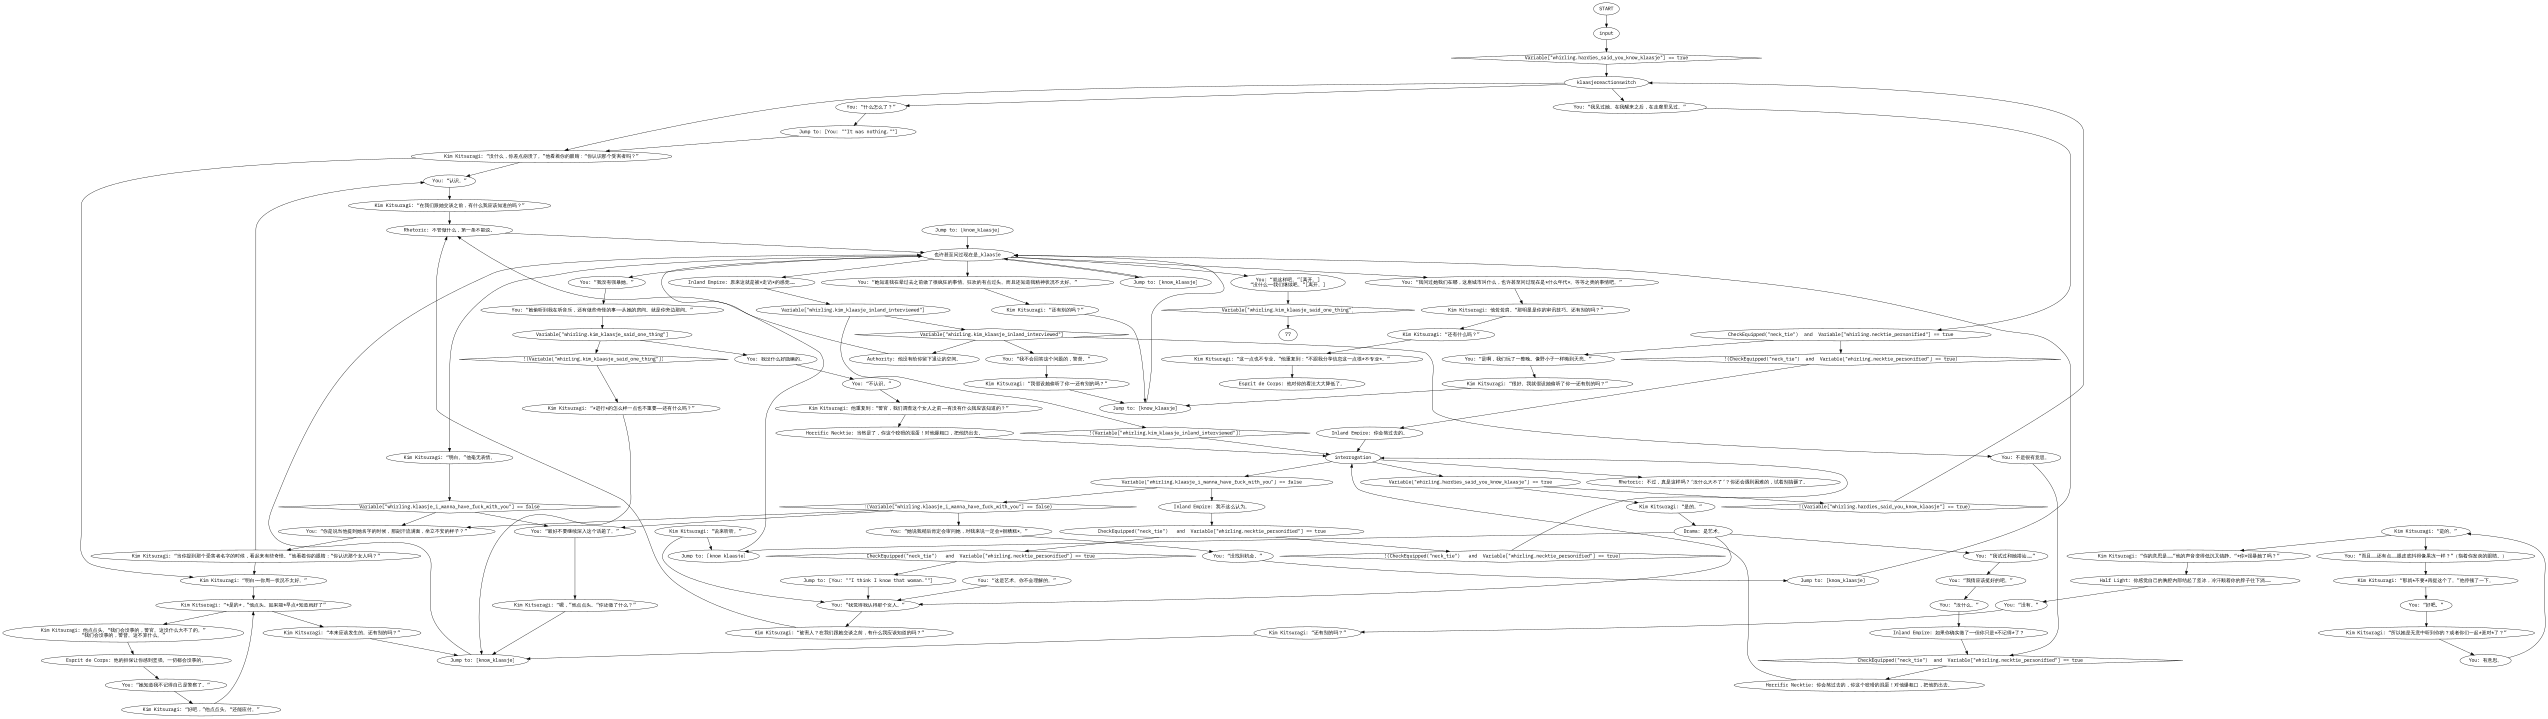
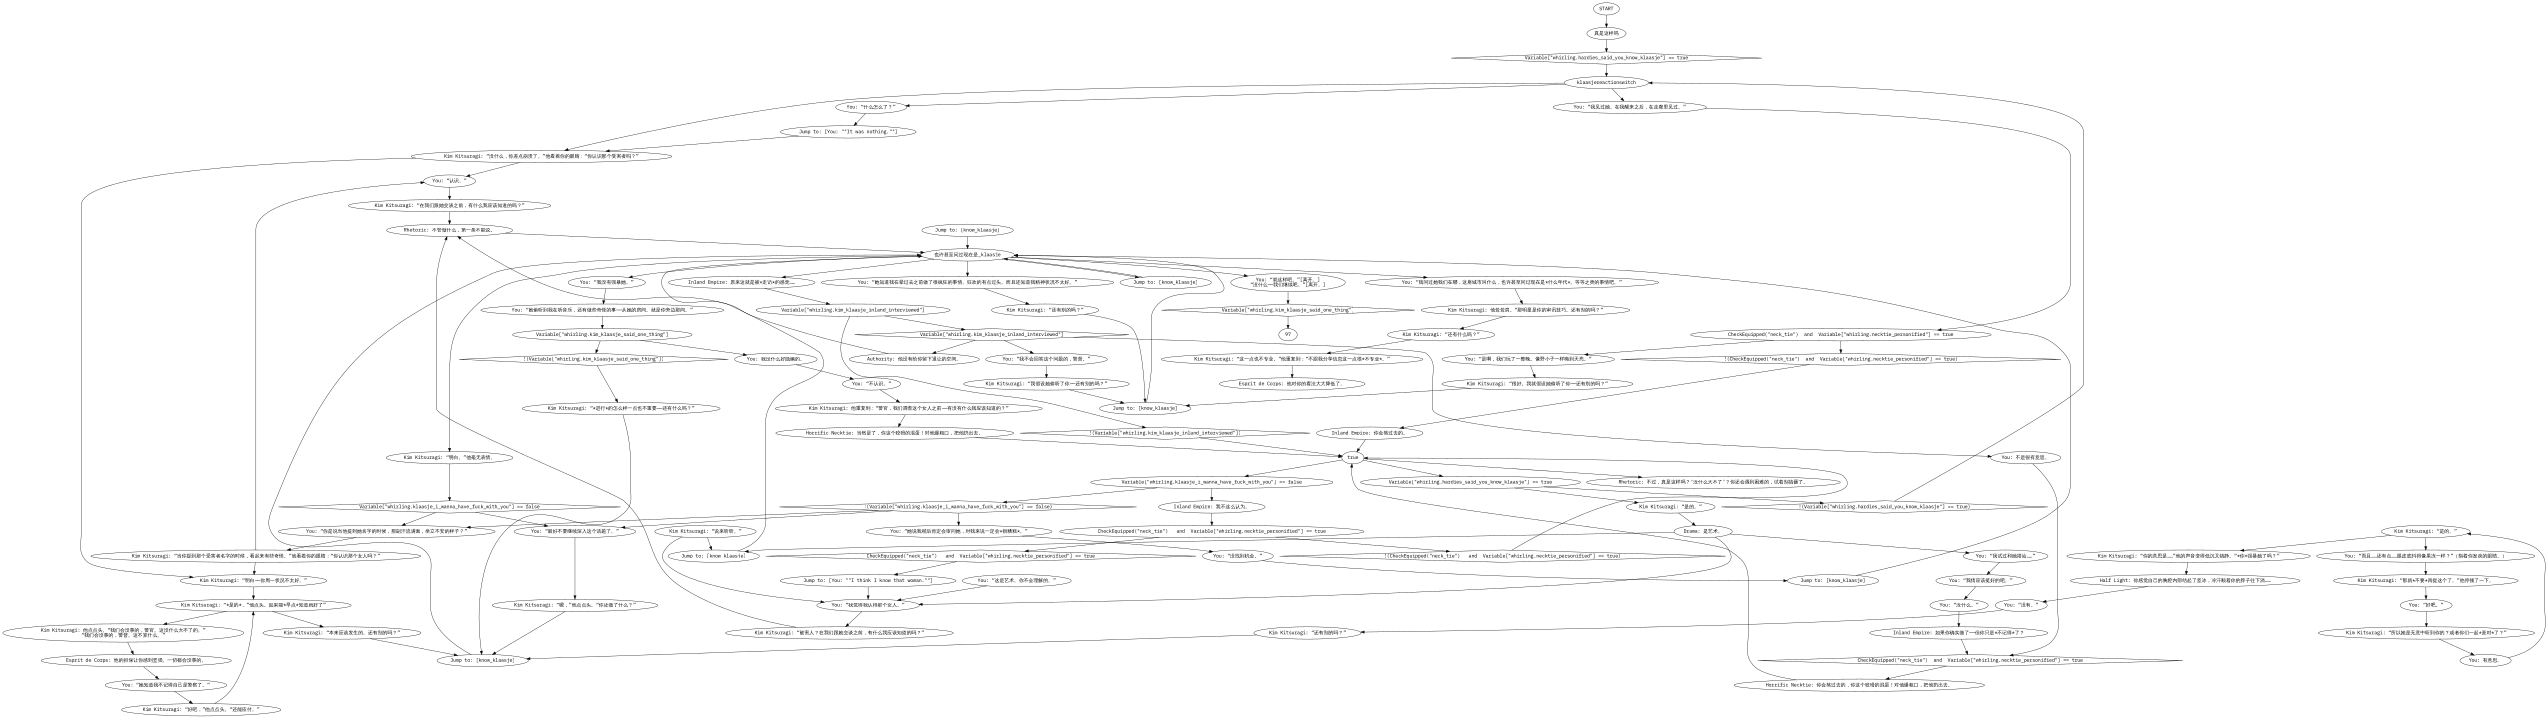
(1606, 33) -> (1606, 33)
(1288, 335) -> (1288, 335)
(1353, 458) -> (1353, 458)
